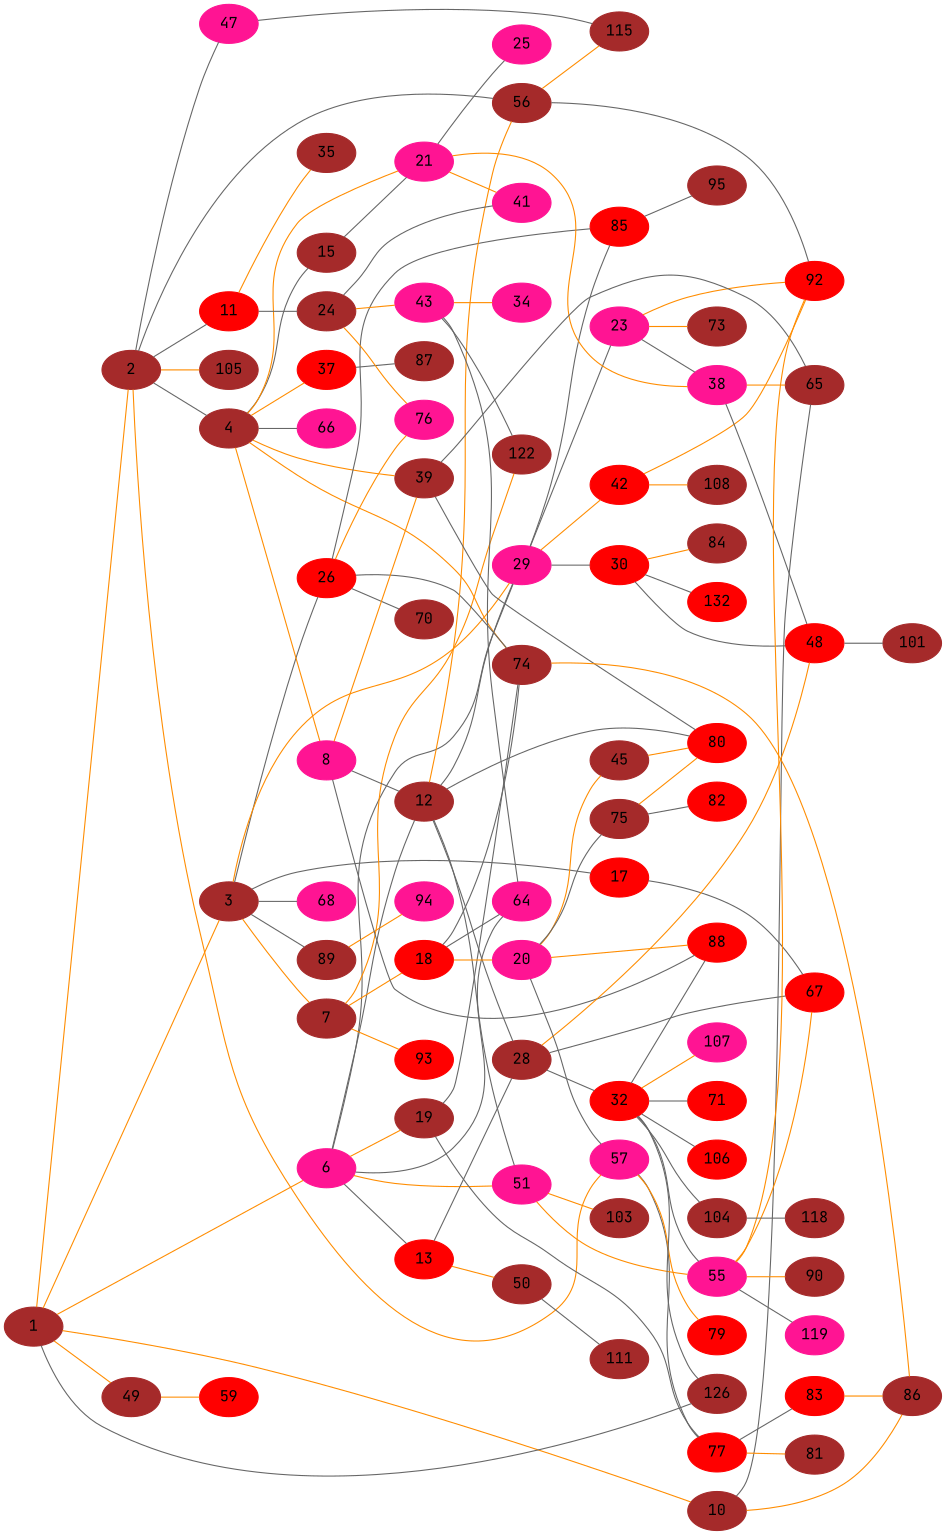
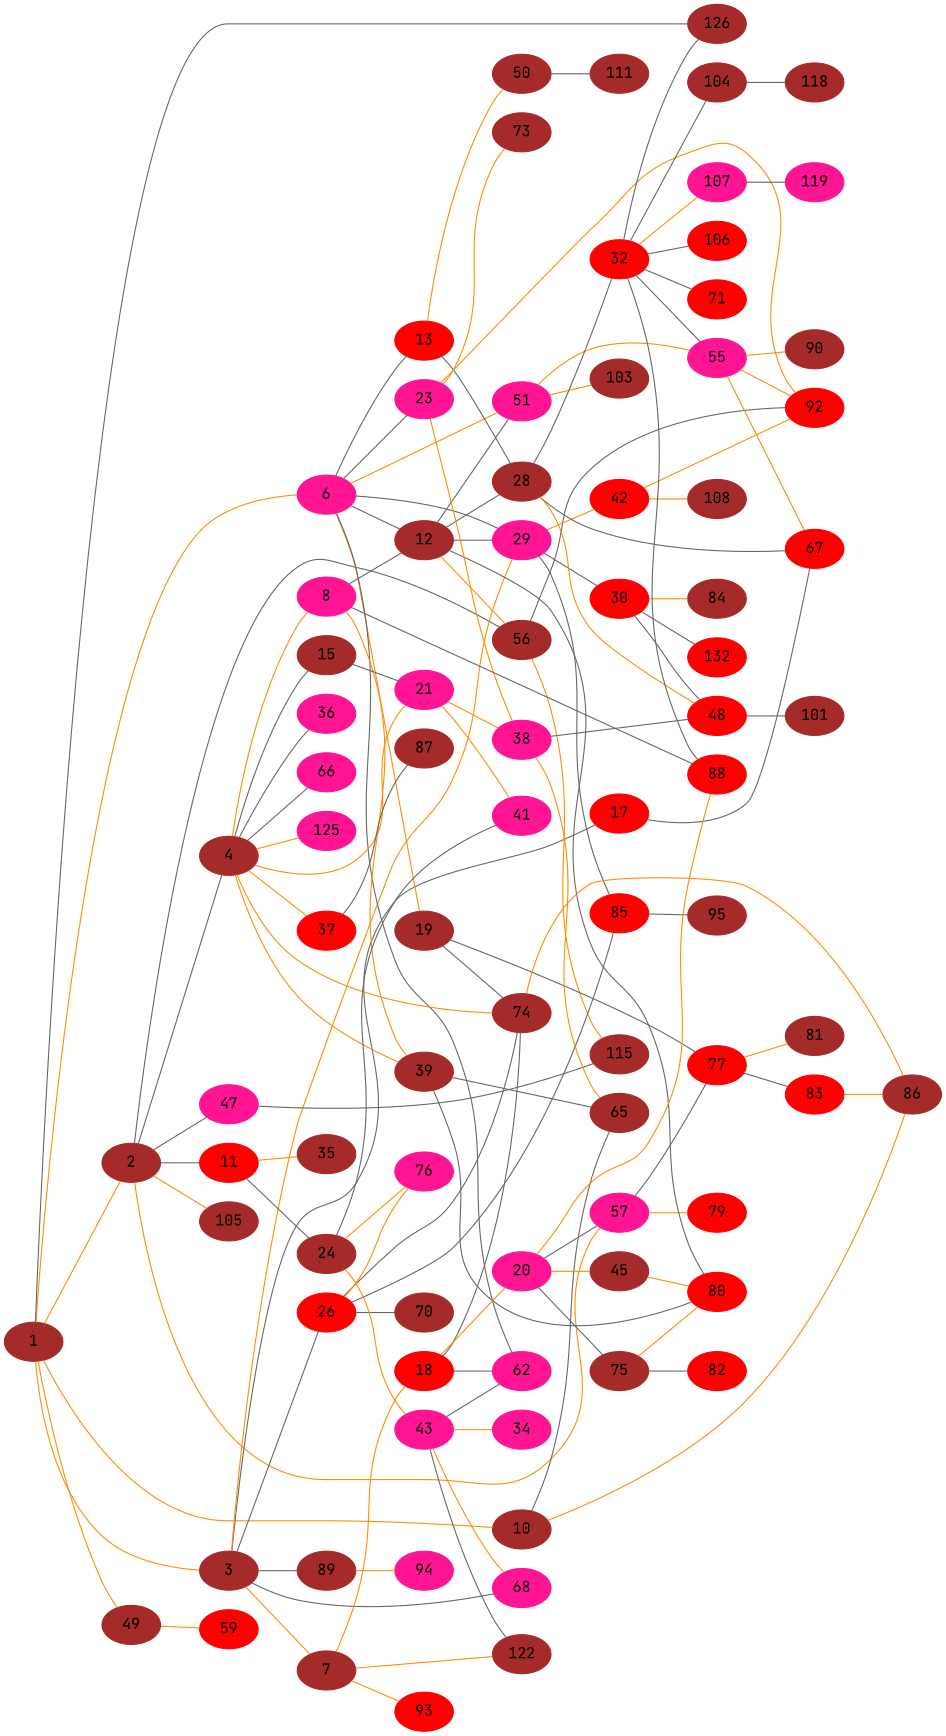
(522, 44) -> none
(668, 356) -> (467, 571)
(571, 446) -> (375, 447)
none -> (327, 714)
none -> (327, 831)
(522, 901) -> (522, 1371)
(761, 1303) -> (763, 182)
none -> (464, 1513)
